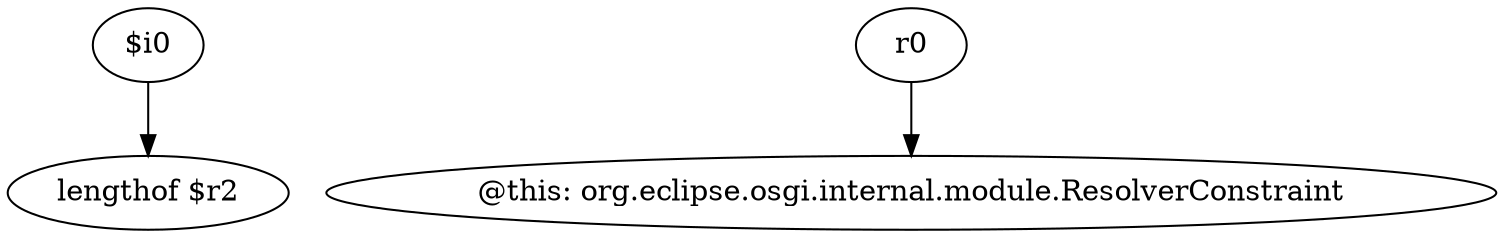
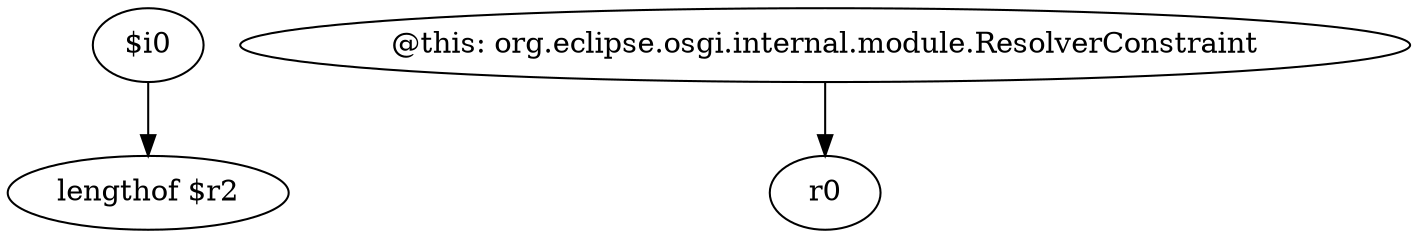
(911, 109) -> (825, 109)
